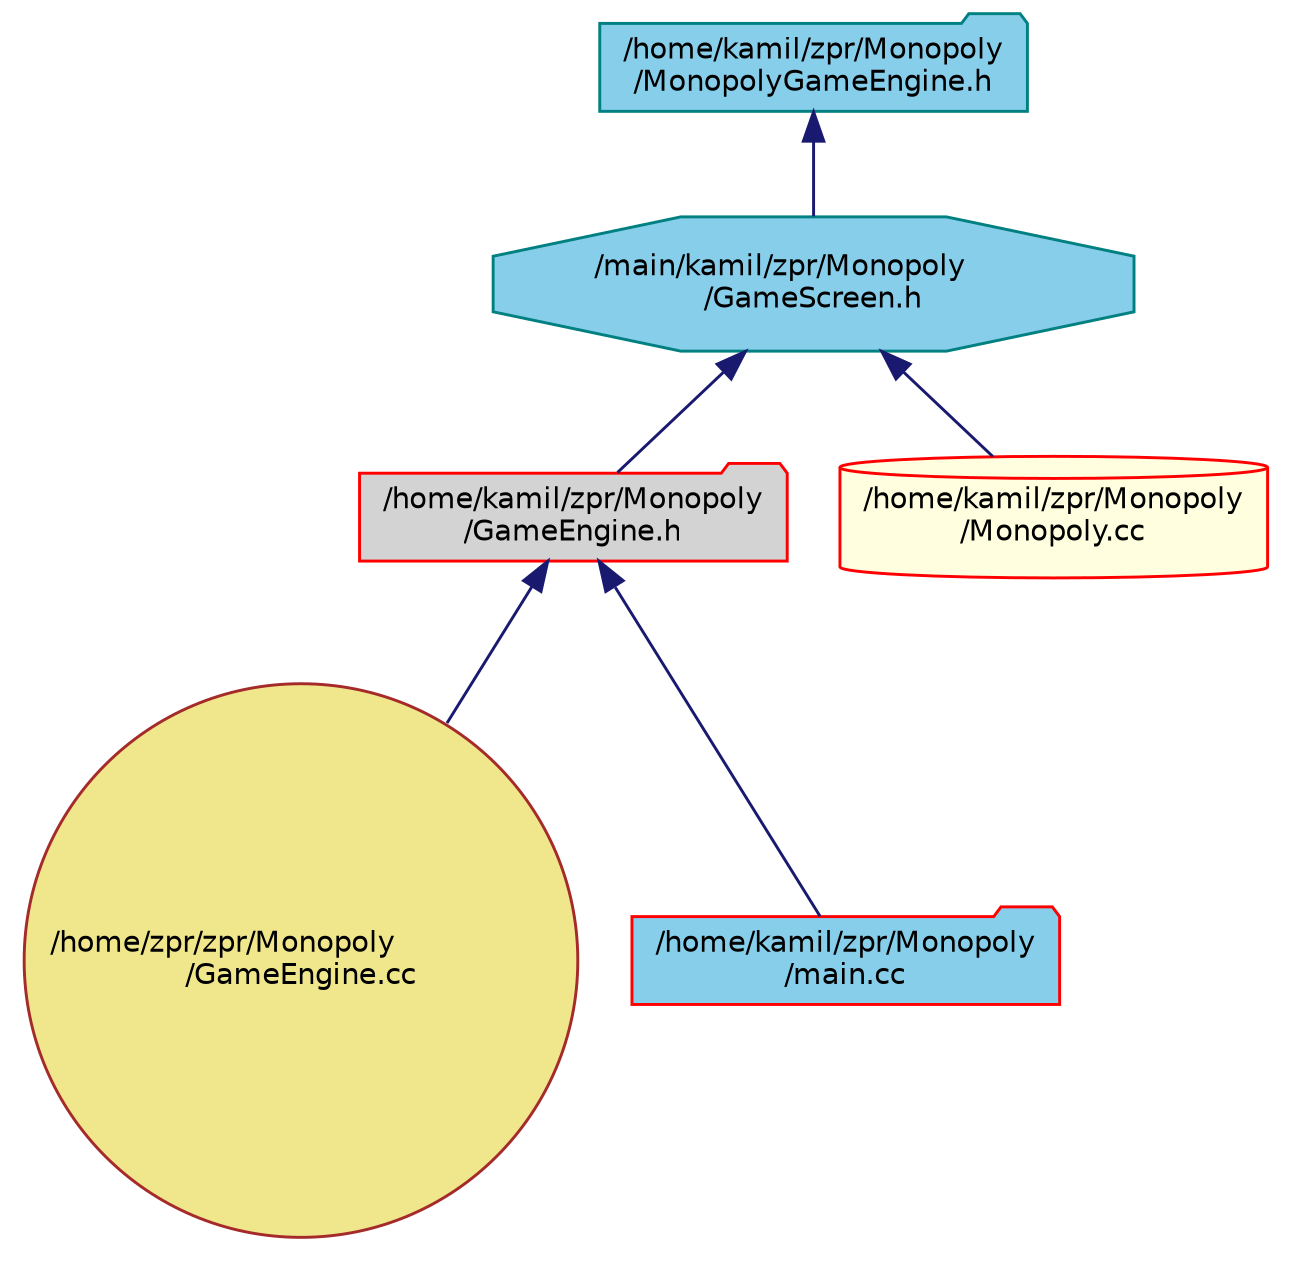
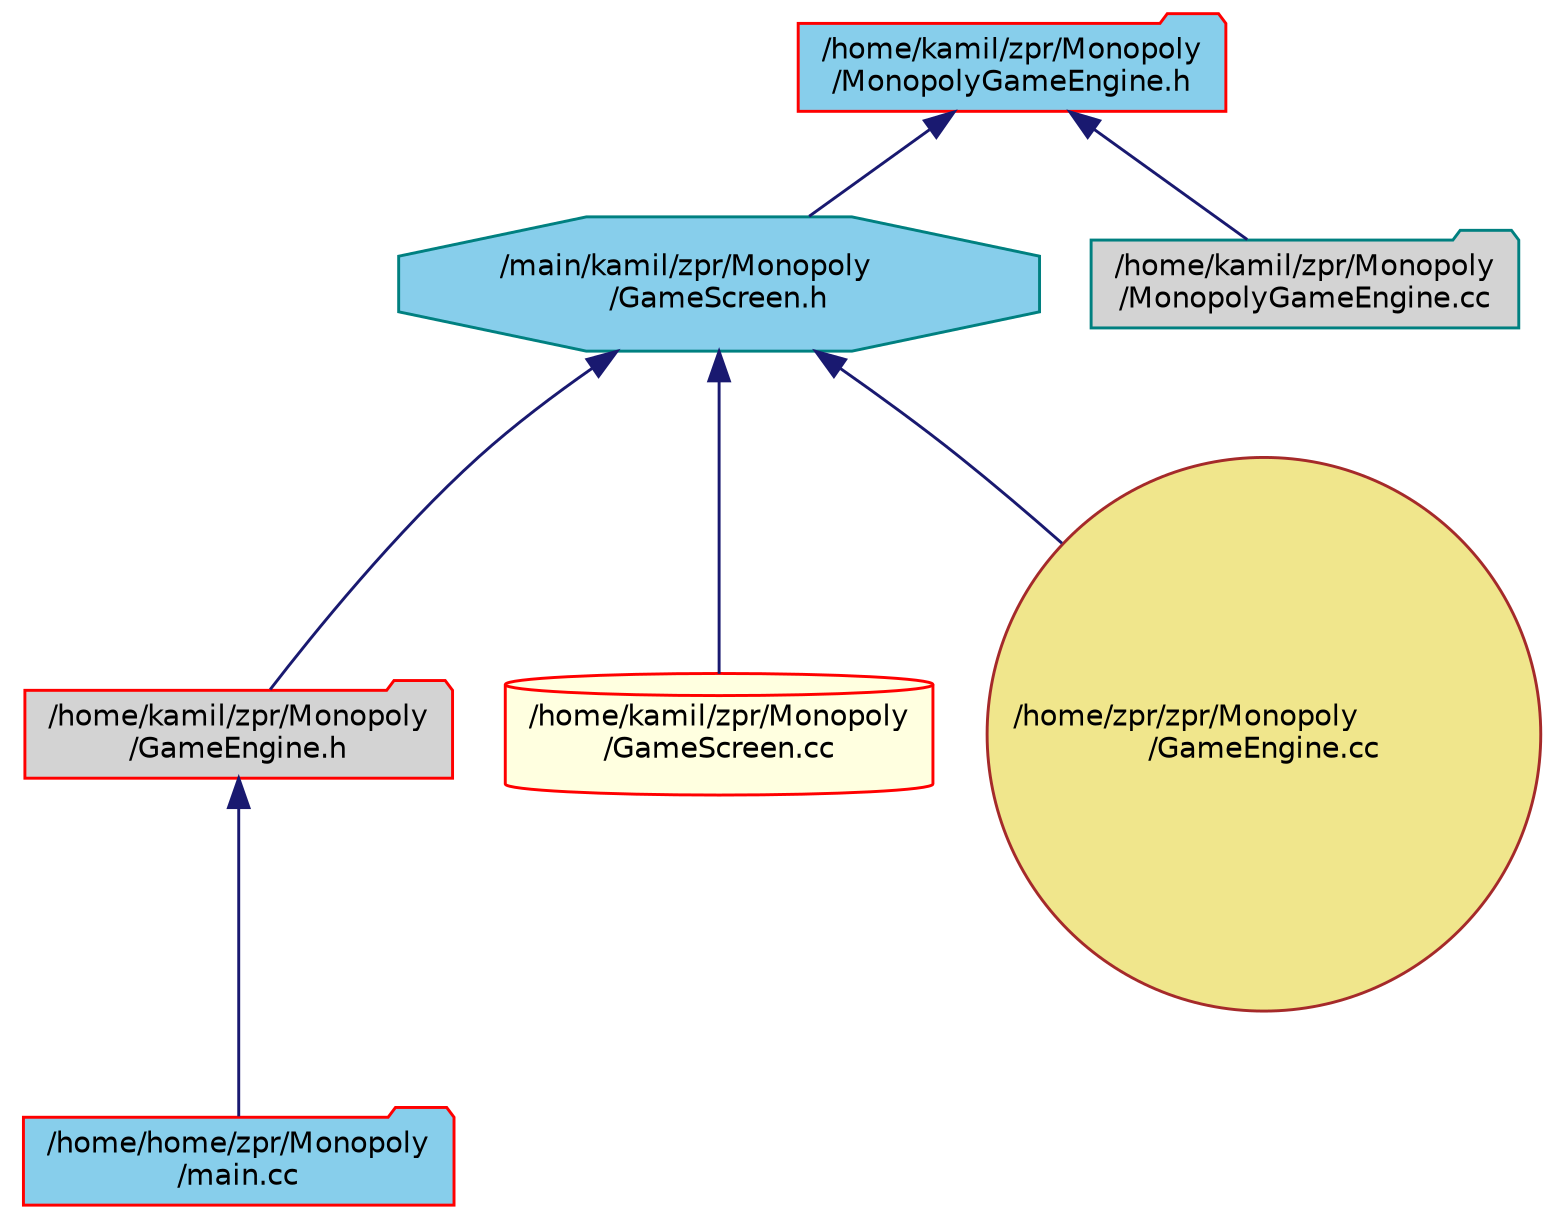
(814, 67) -> (1012, 67)
none -> (1305, 284)
(1054, 517) -> (719, 734)
(490, 655) -> (954, 453)
(846, 961) -> (239, 1161)
